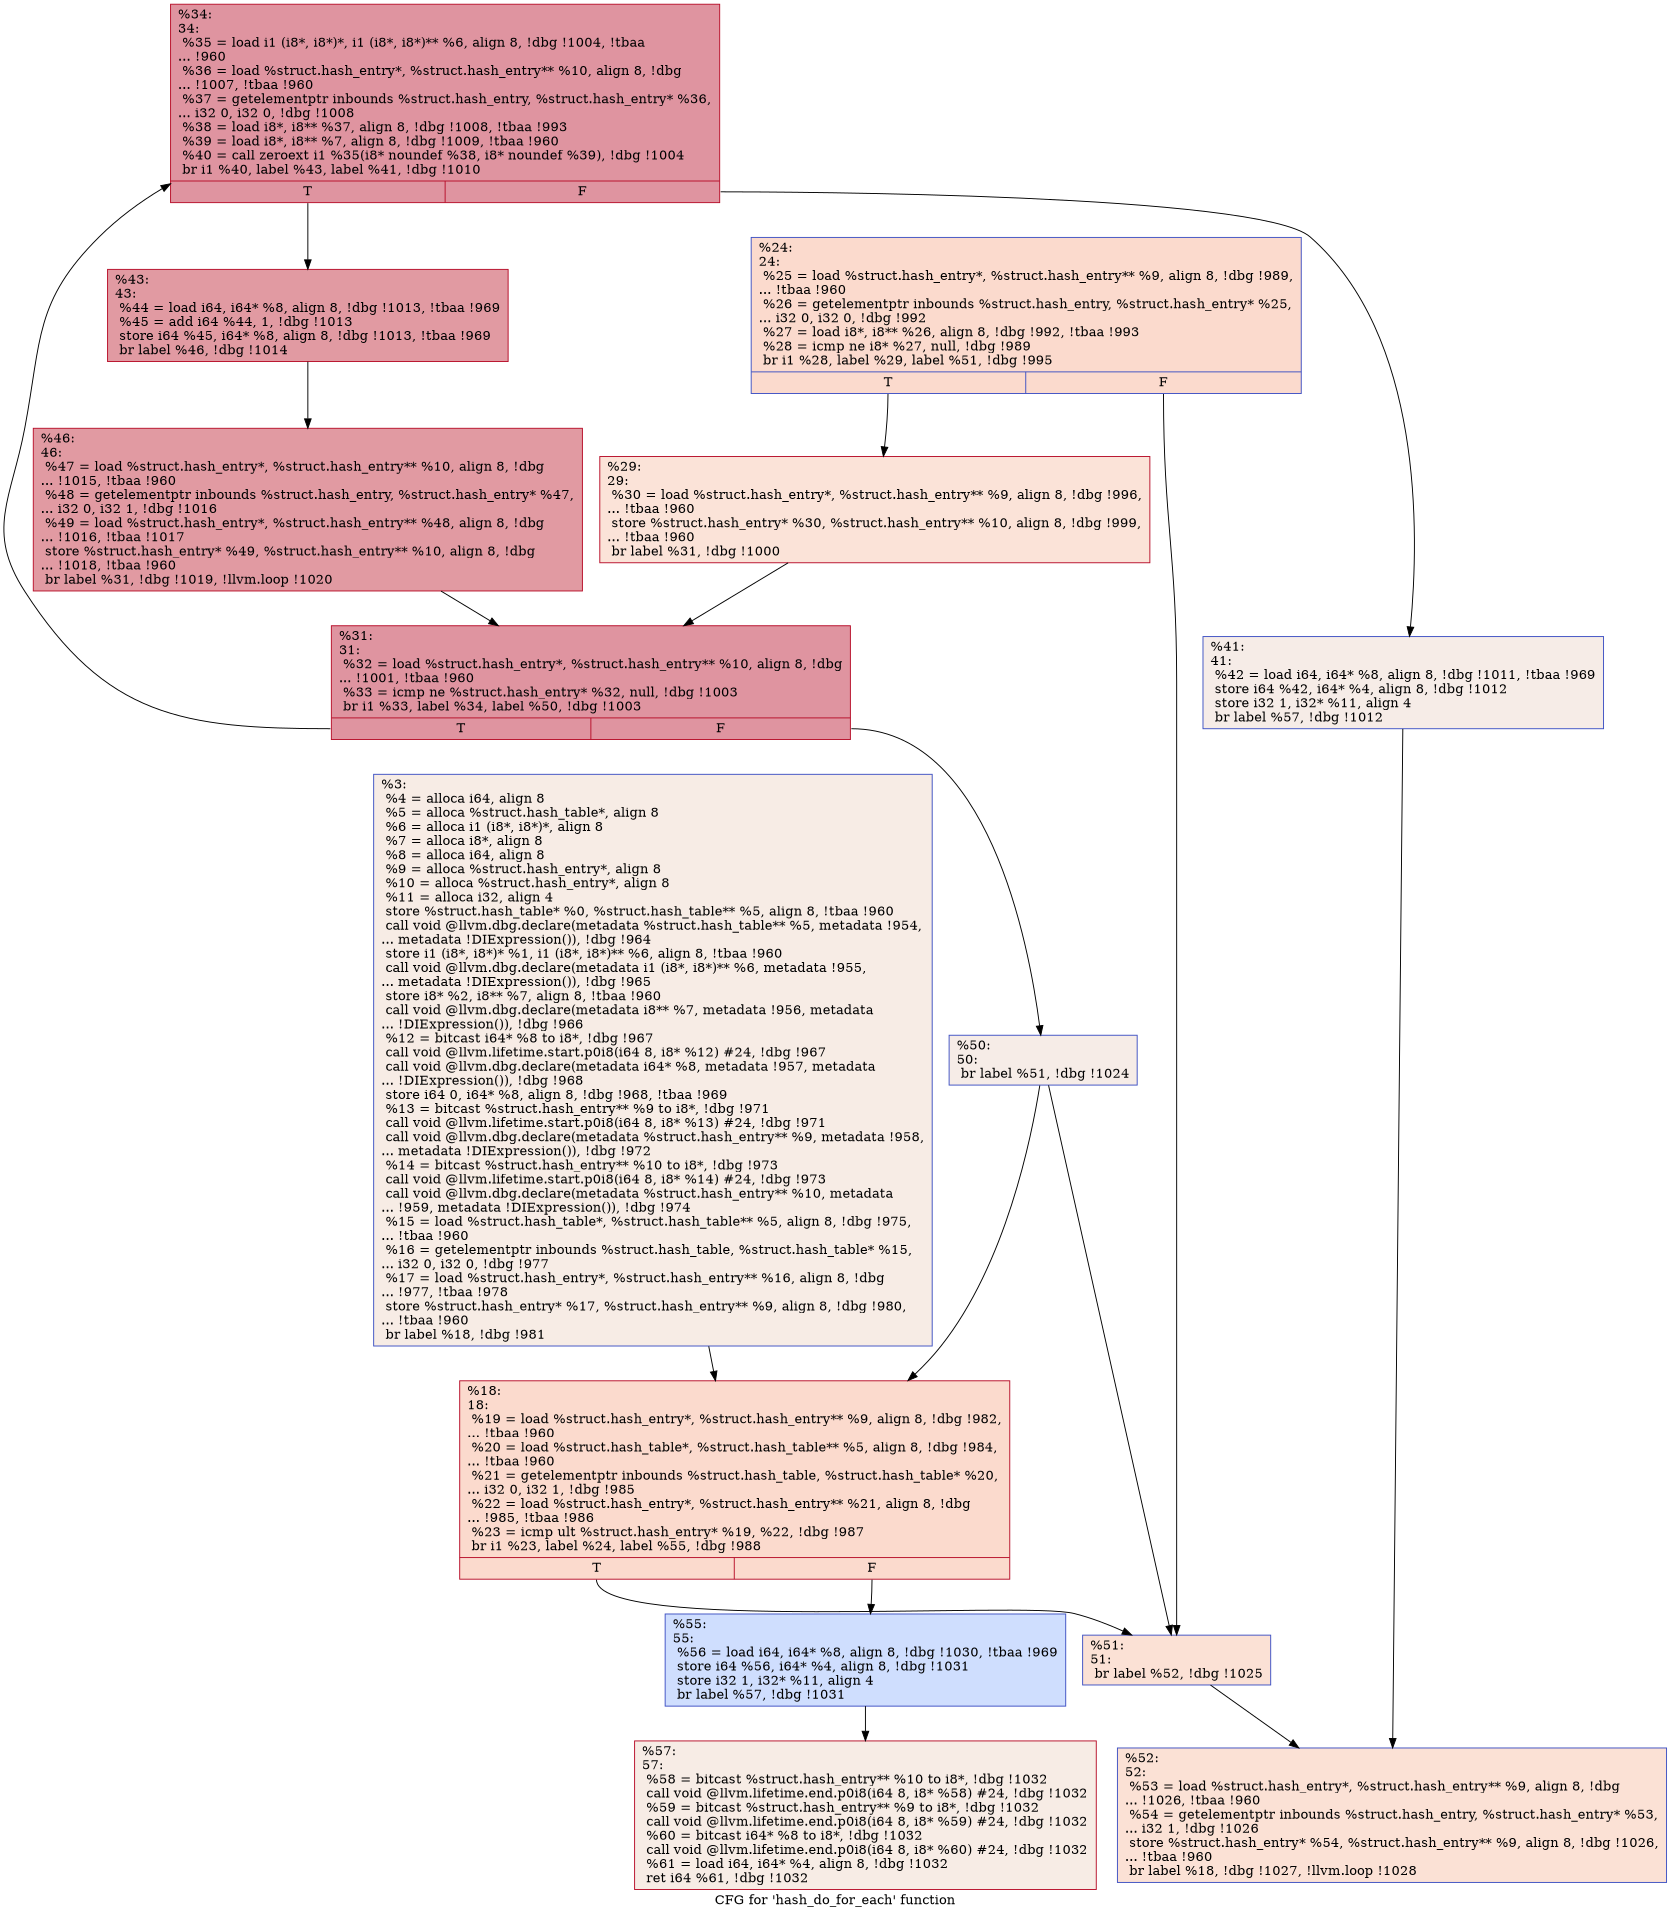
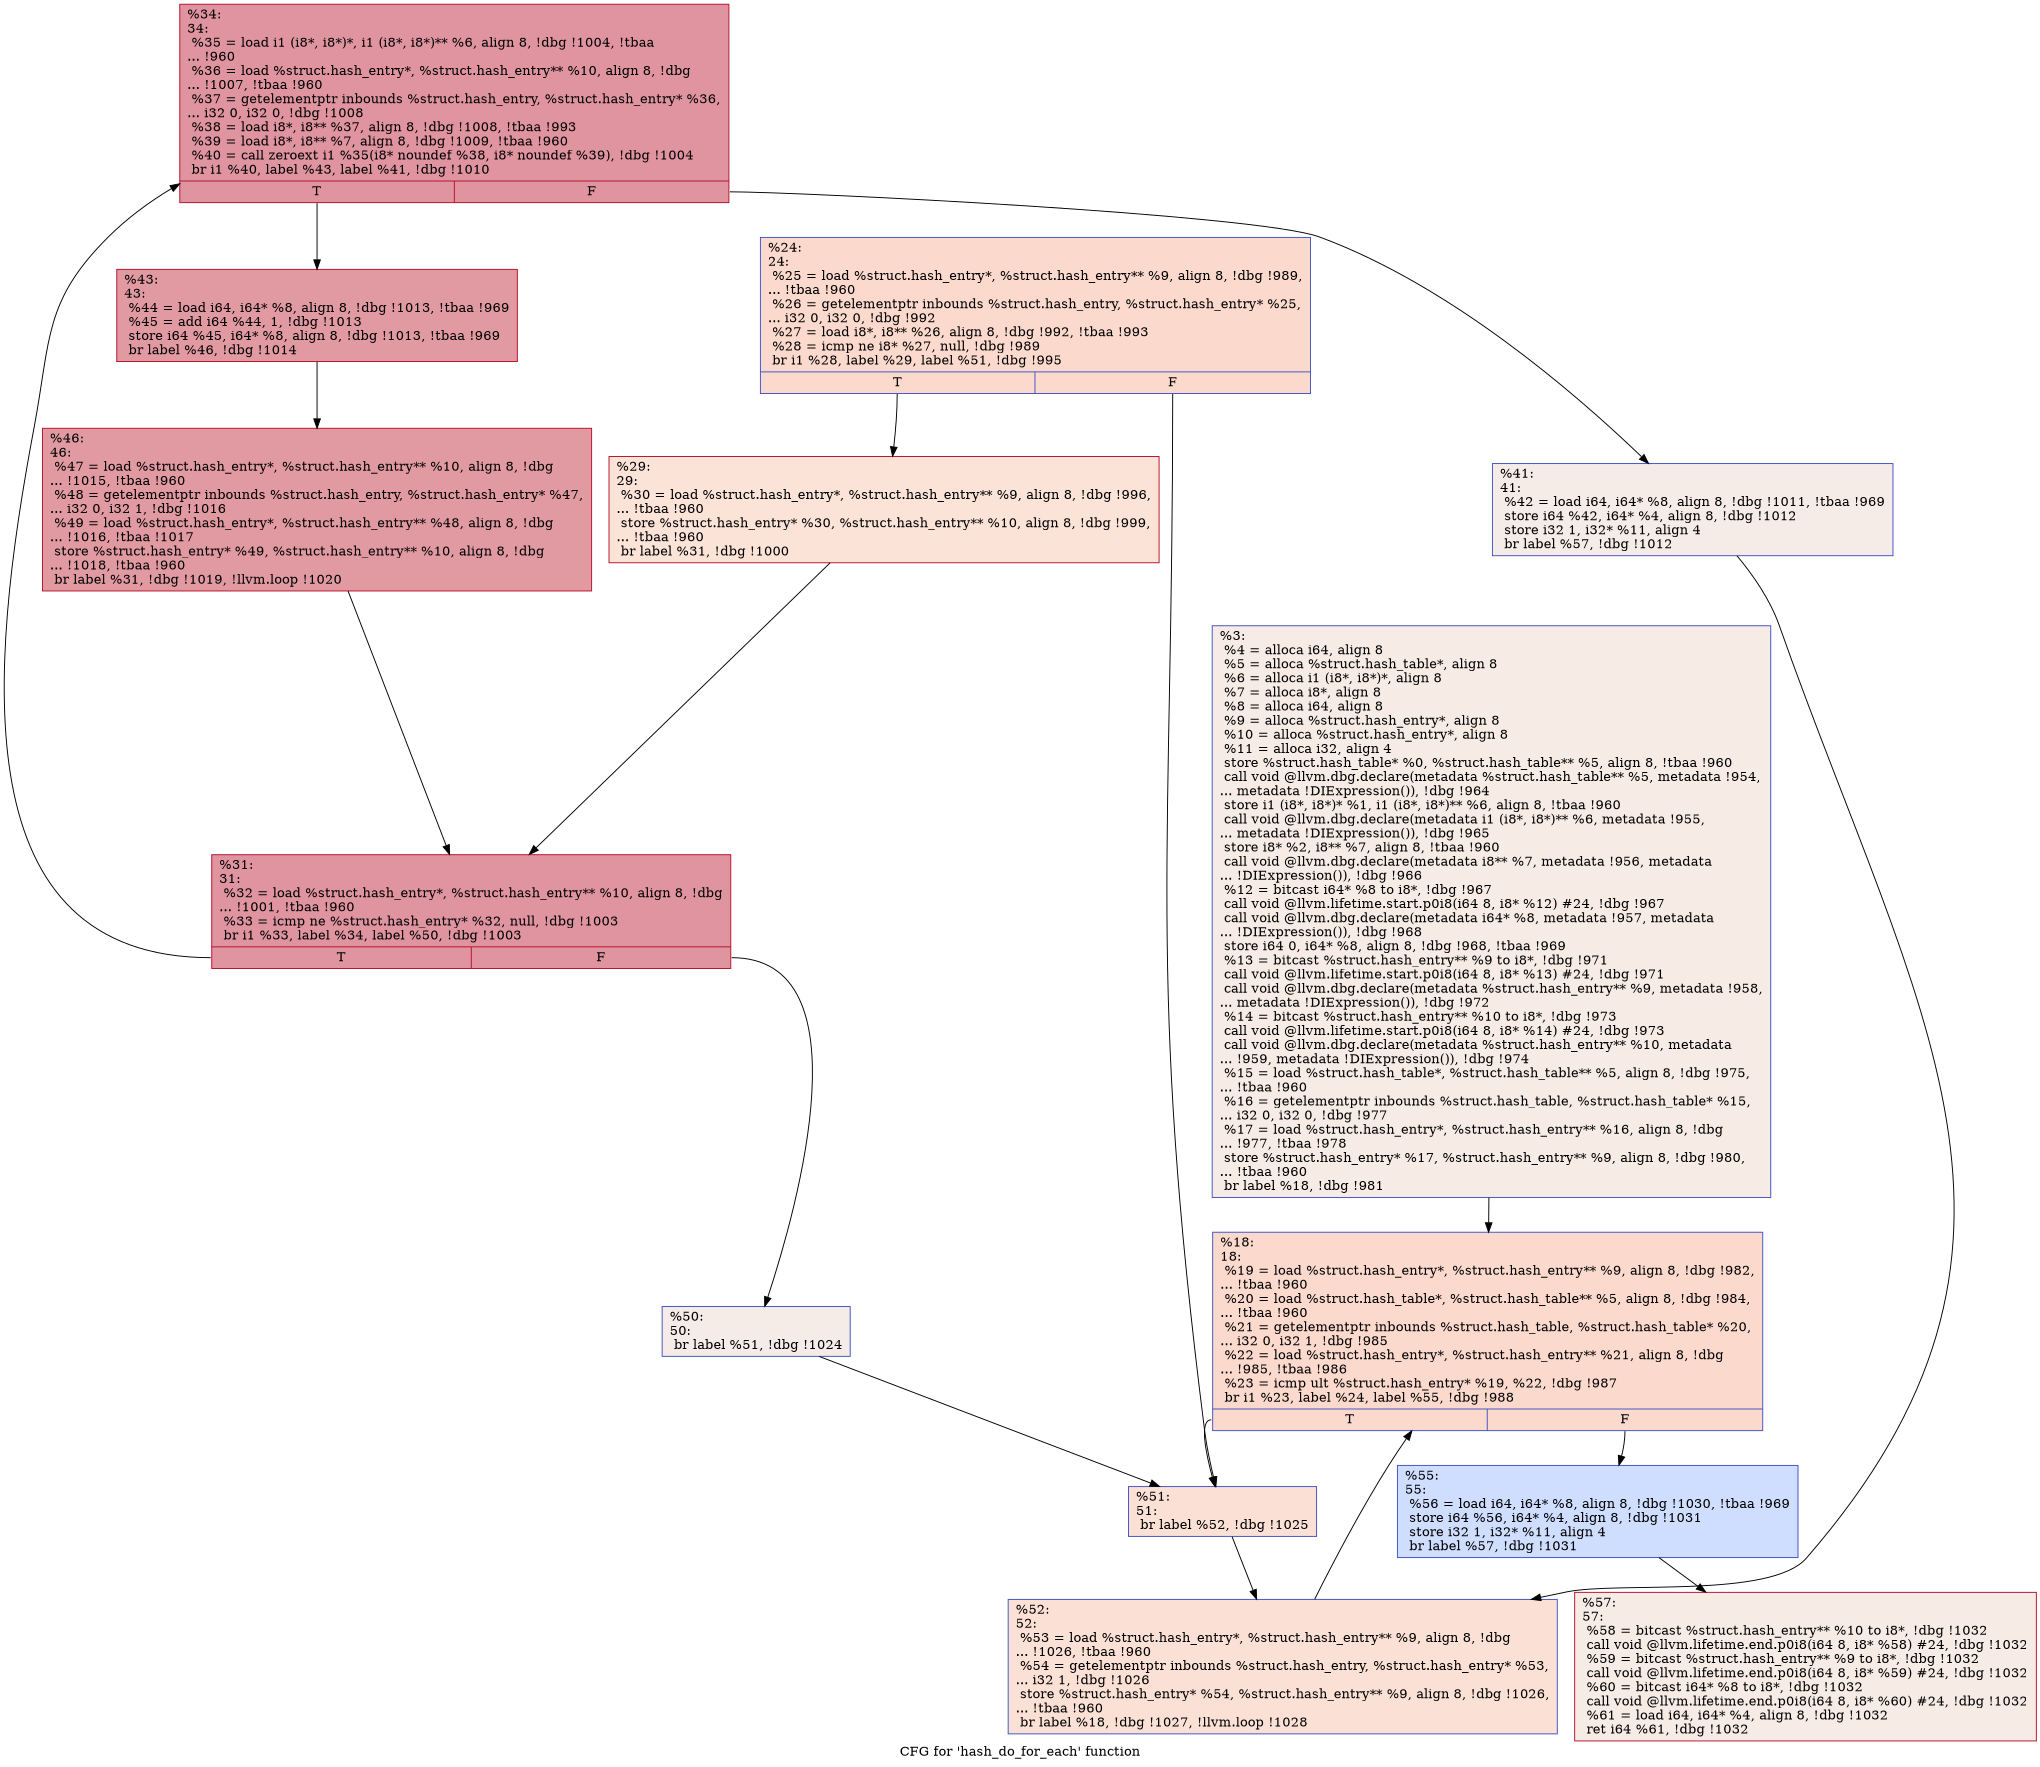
(999, 1240) -> (1358, 1517)
(735, 1480) -> (1488, 1331)
